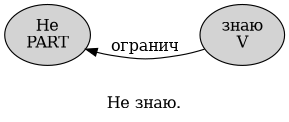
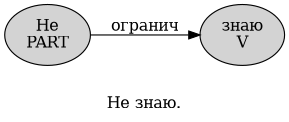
(151, 59) -> (140, 35)
